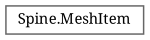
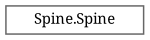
(75, 20) -> (75, 20)
